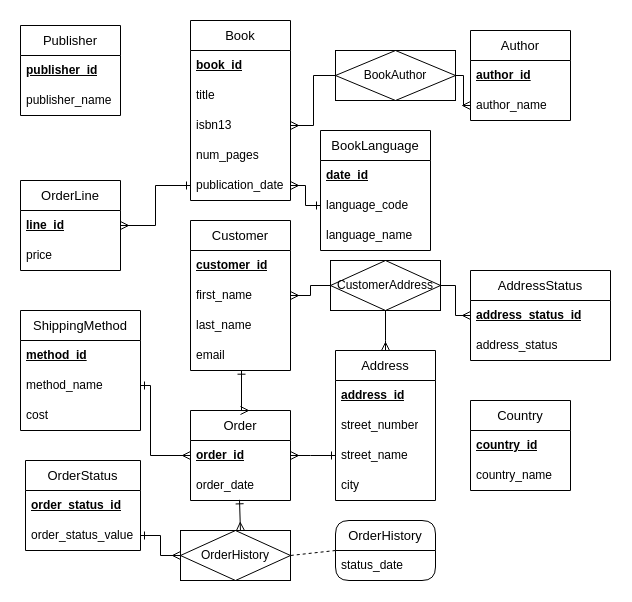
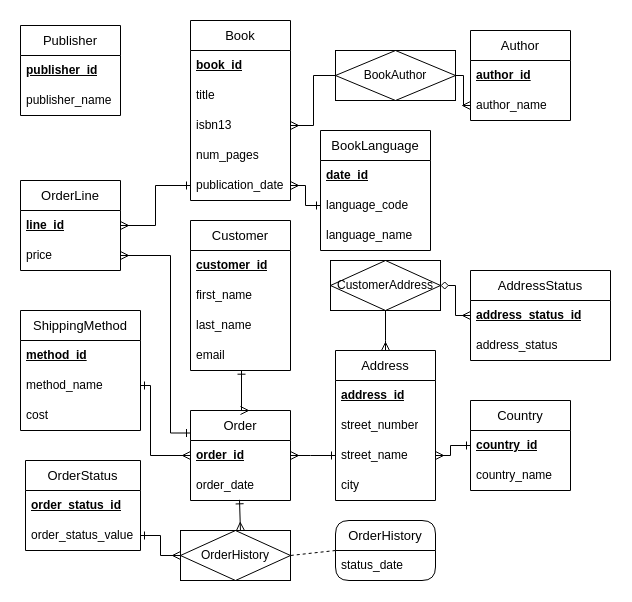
(446, 286) -> (449, 286)
(311, 291) -> none
none -> (171, 330)
none -> (451, 449)
